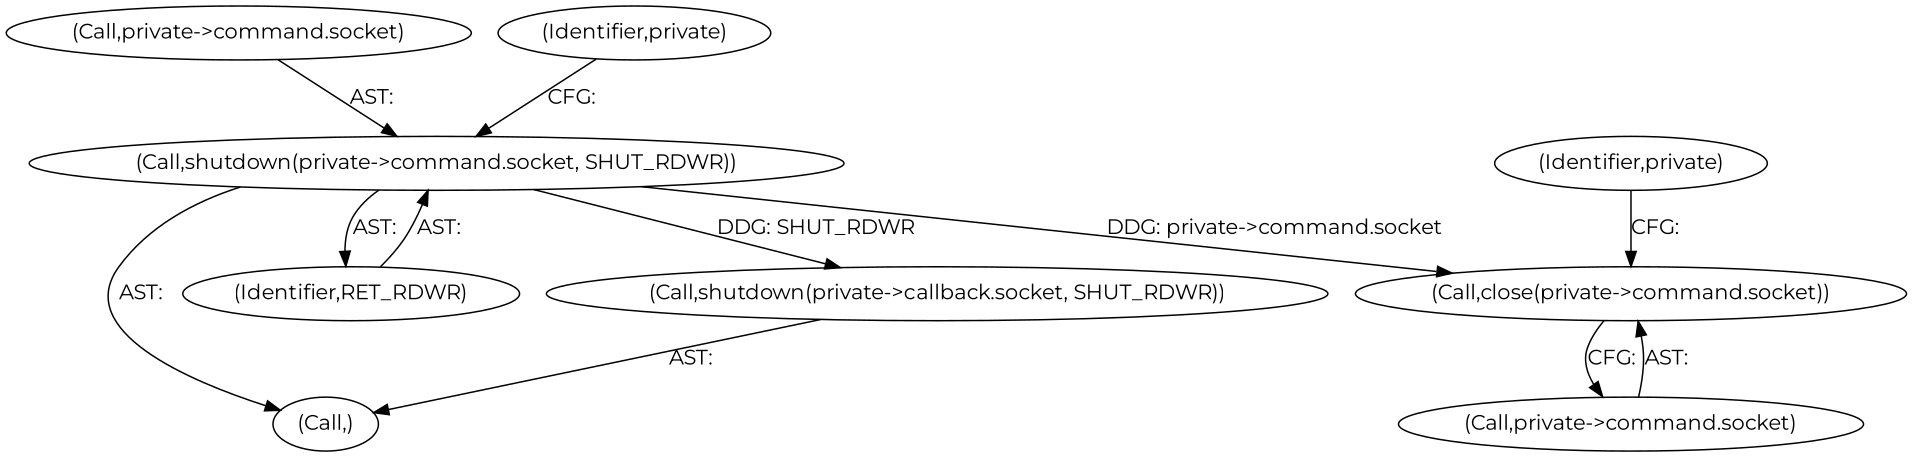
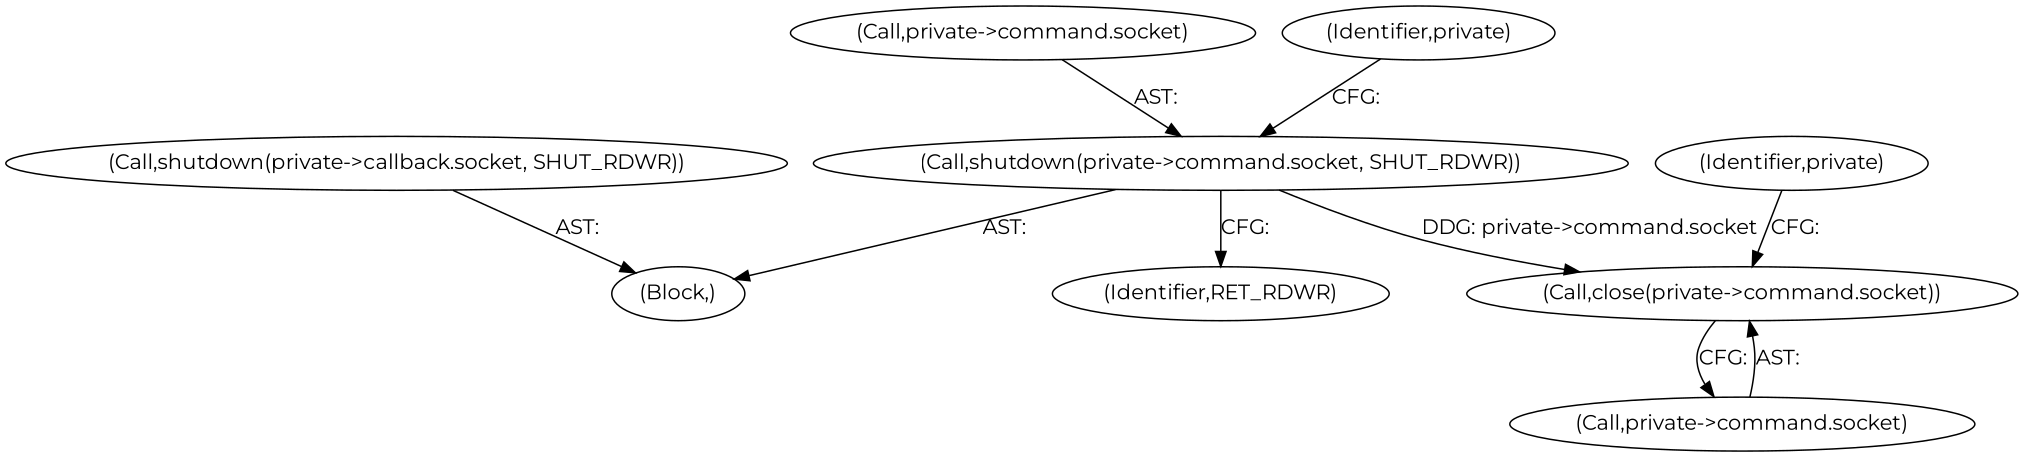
(680, 227) -> none
(378, 229) -> (1249, 229)
(405, 238) -> none
(326, 424) -> (678, 294)
